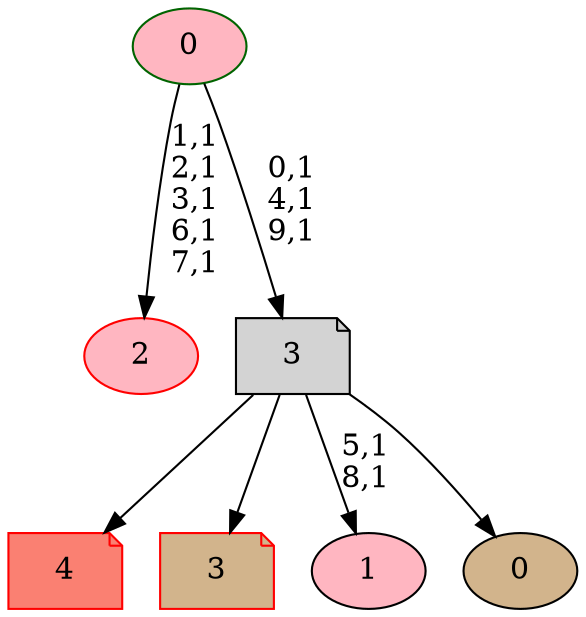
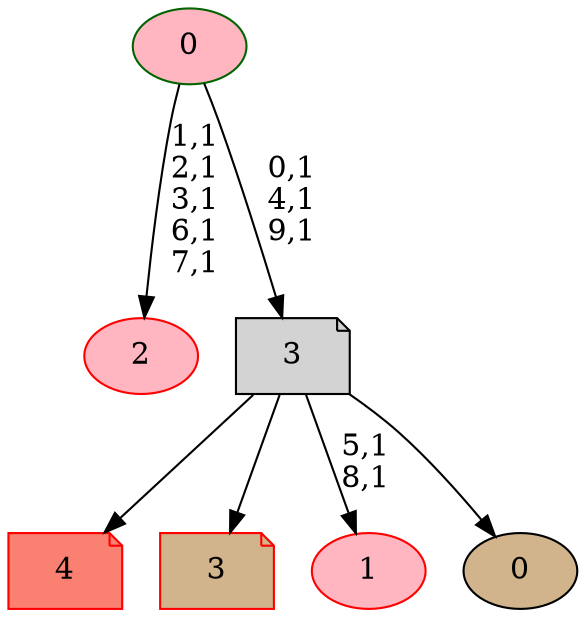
(369, 571) -> (369, 571)
